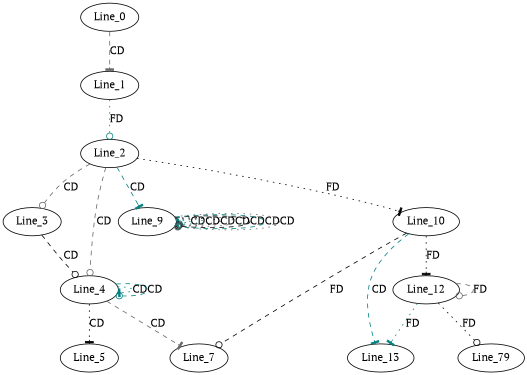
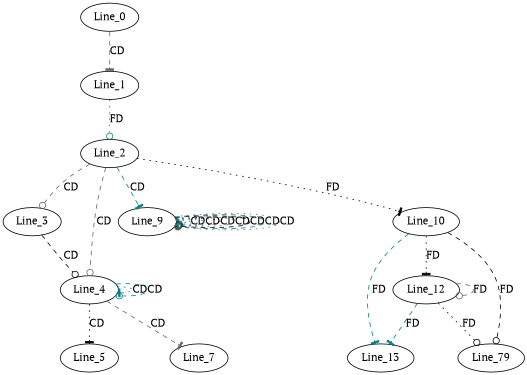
(314, 287) -> (494, 275)
(379, 290) -> (379, 290)
(405, 322) -> (405, 322)
